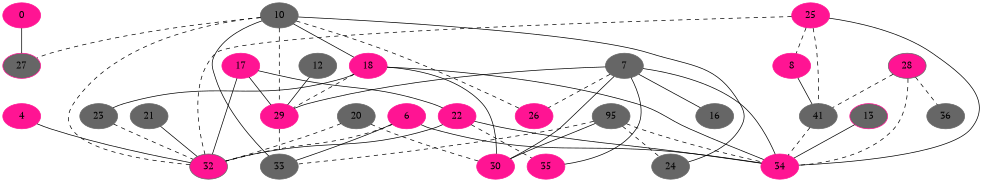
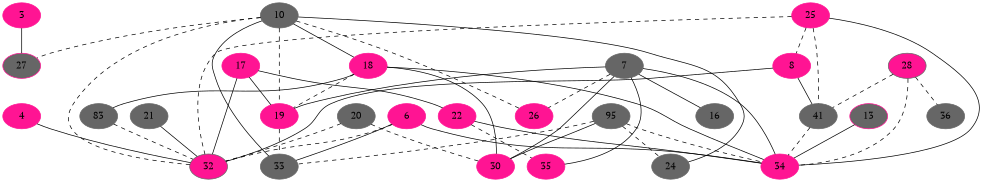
(22, 15) -> (22, 15)
(318, 66) -> none
(99, 116) -> (99, 116)
(279, 116) -> (279, 116)
(362, 143) -> (490, 82)
